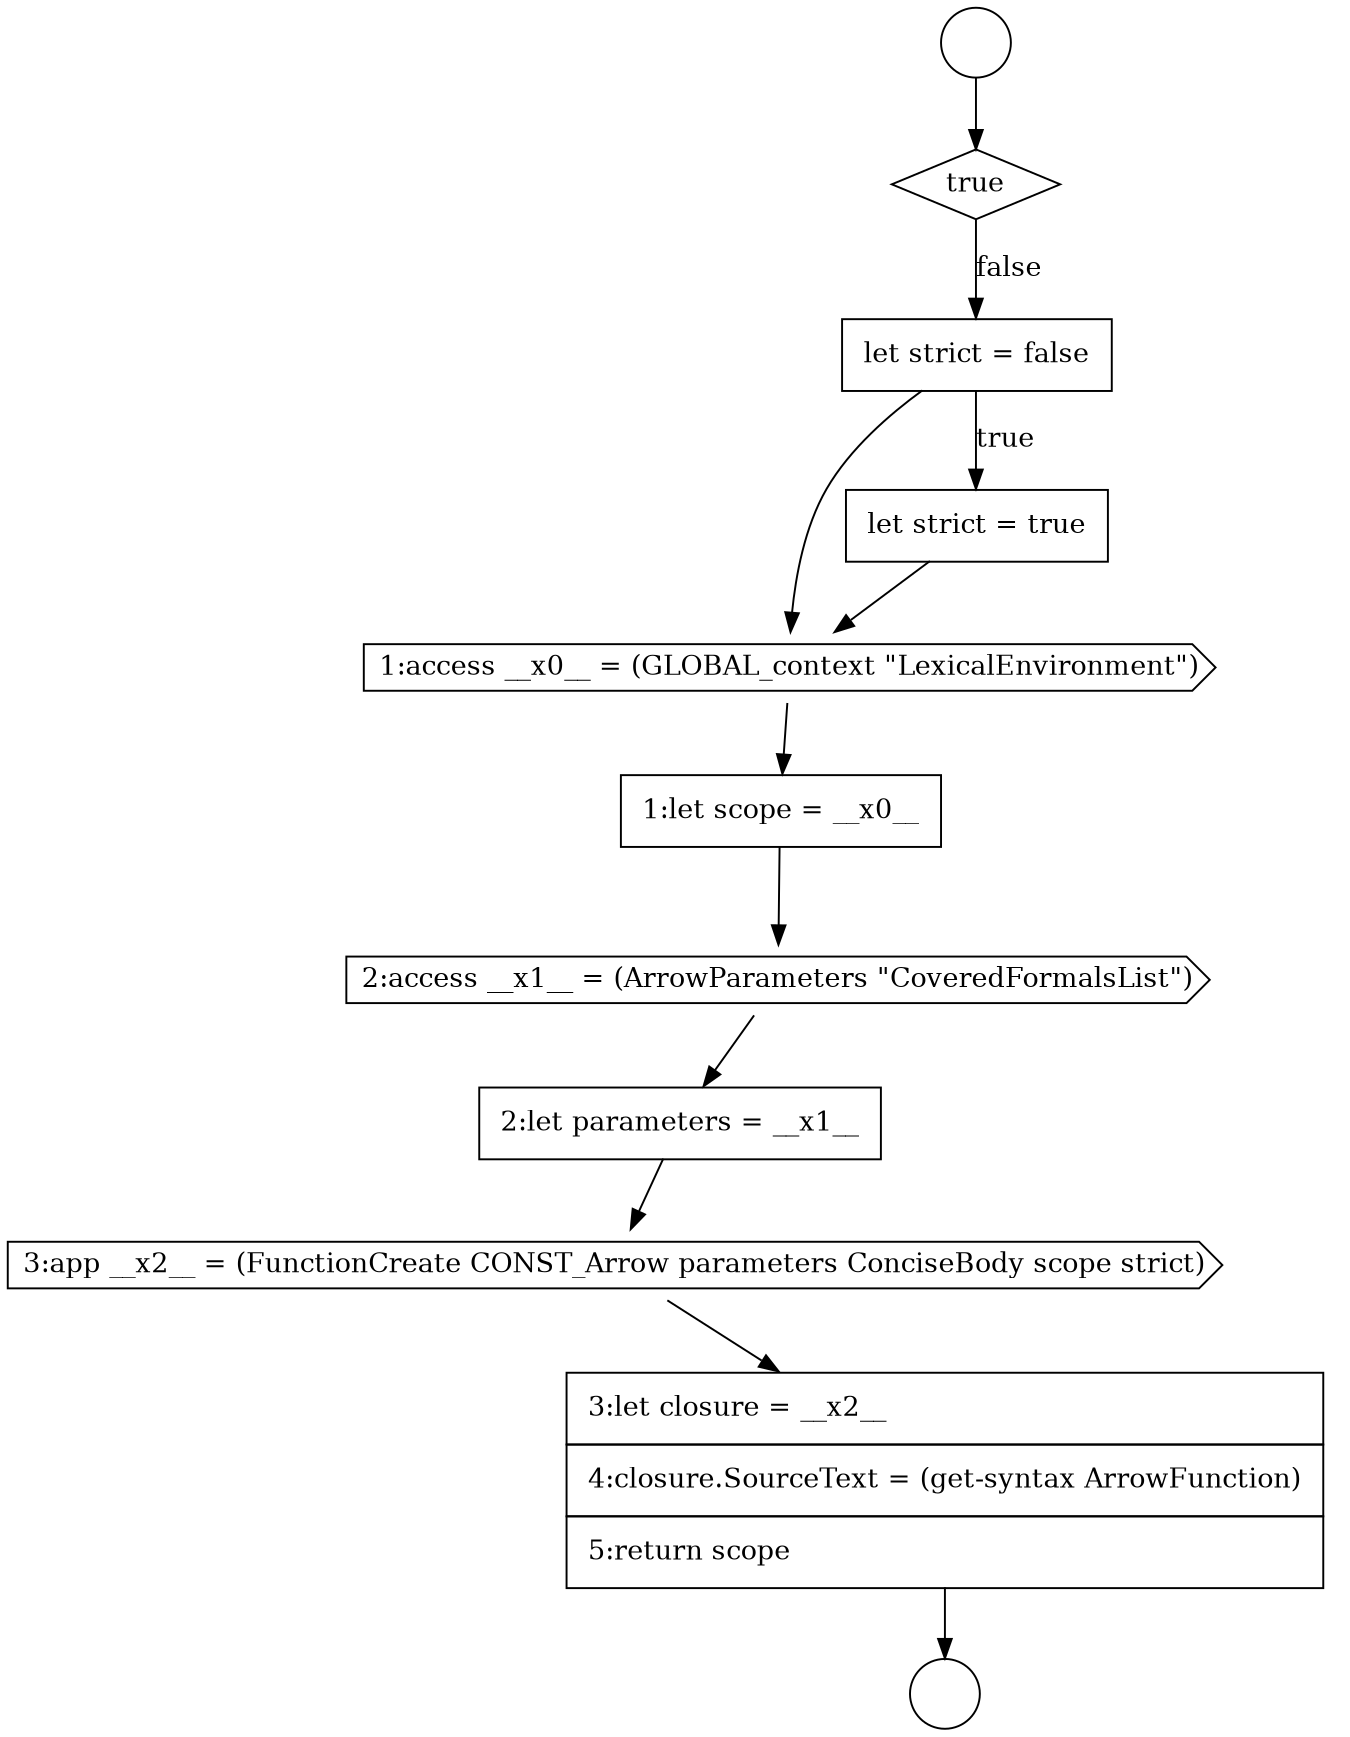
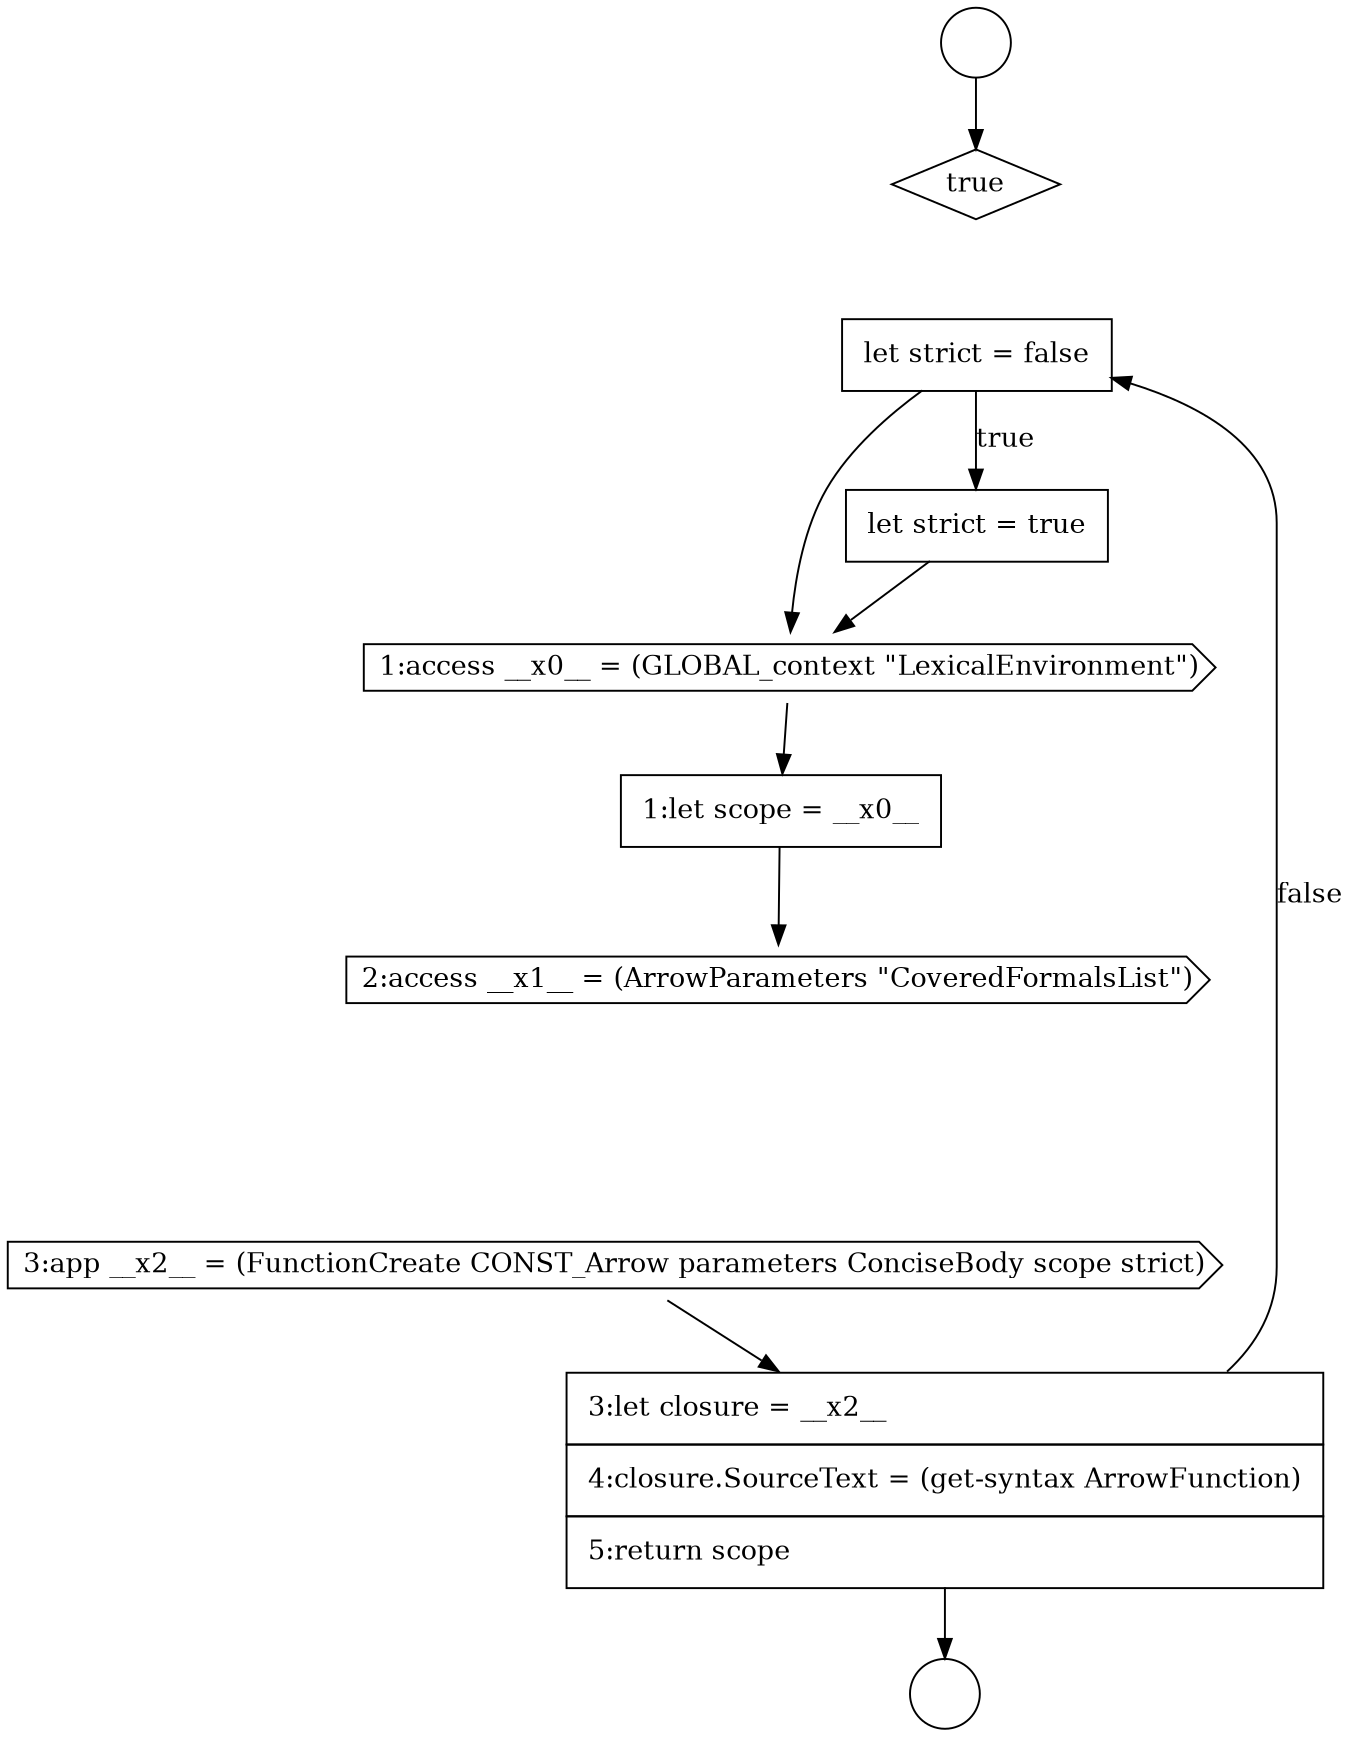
(976, 259) -> (1277, 846)
(679, 1122) -> none
